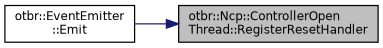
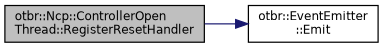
(151, 24) -> (220, 24)
